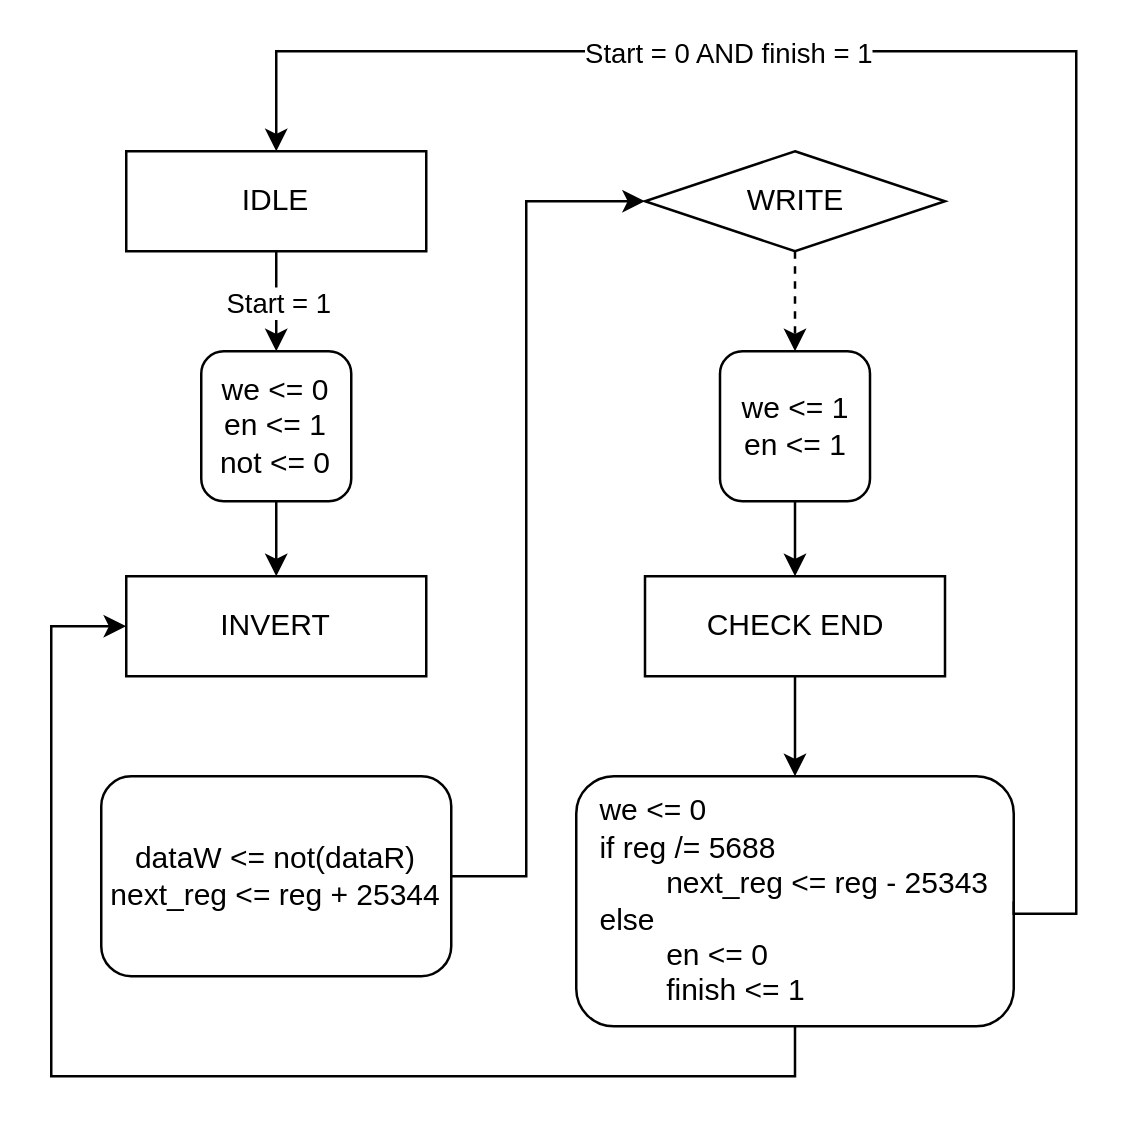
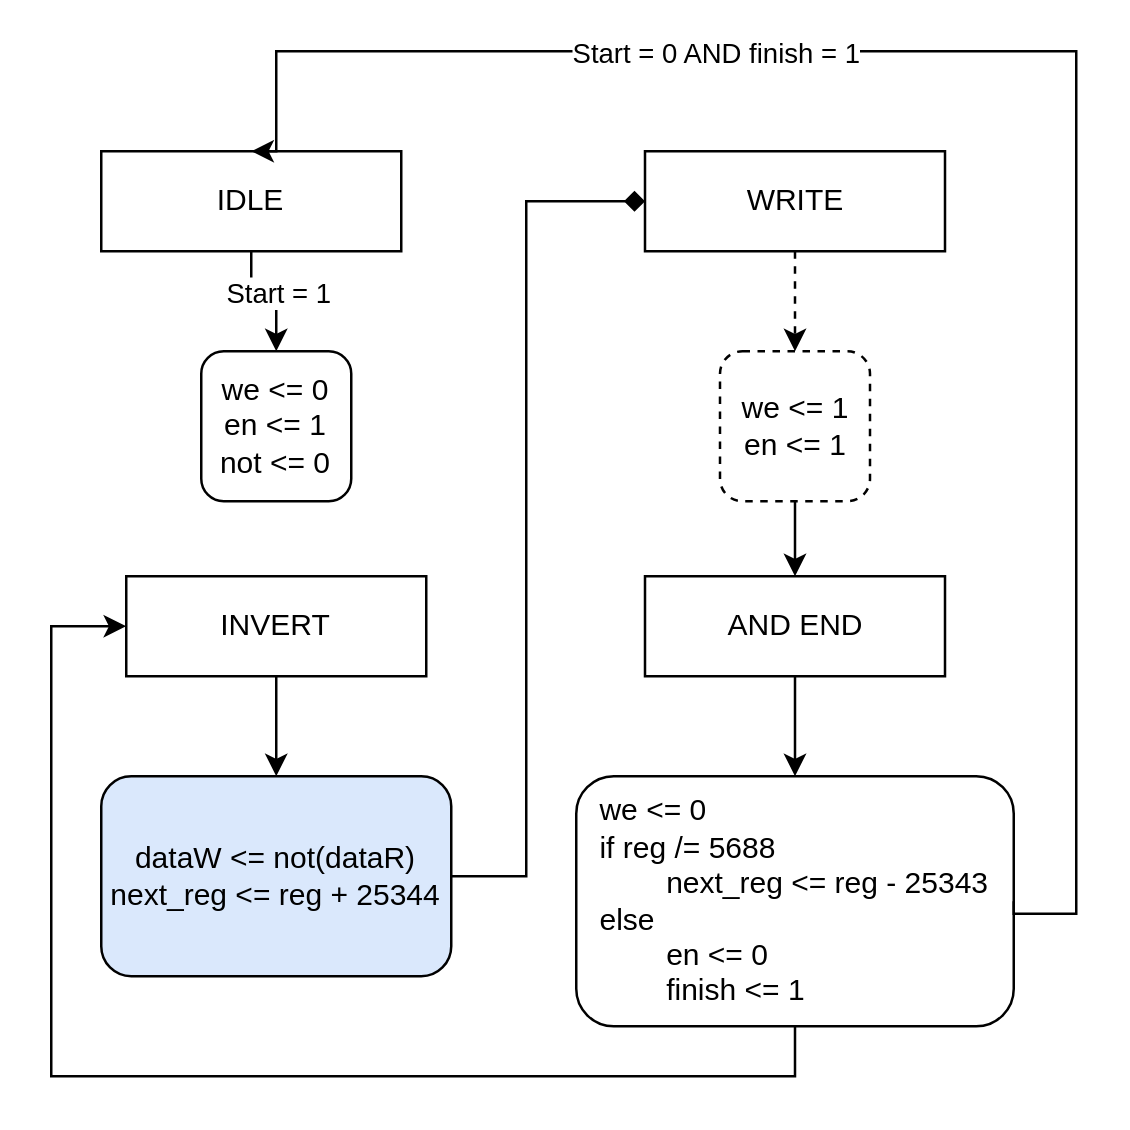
(276, 201) -> (251, 201)
(626, 201) -> (625, 201)
(795, 201) -> (795, 201)
(795, 426) -> (795, 426)
(276, 547) -> none
(796, 626) -> (796, 626)
none -> (276, 718)
(276, 876) -> (276, 876)
